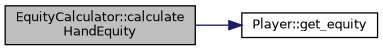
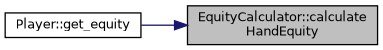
(212, 25) -> (158, 25)
